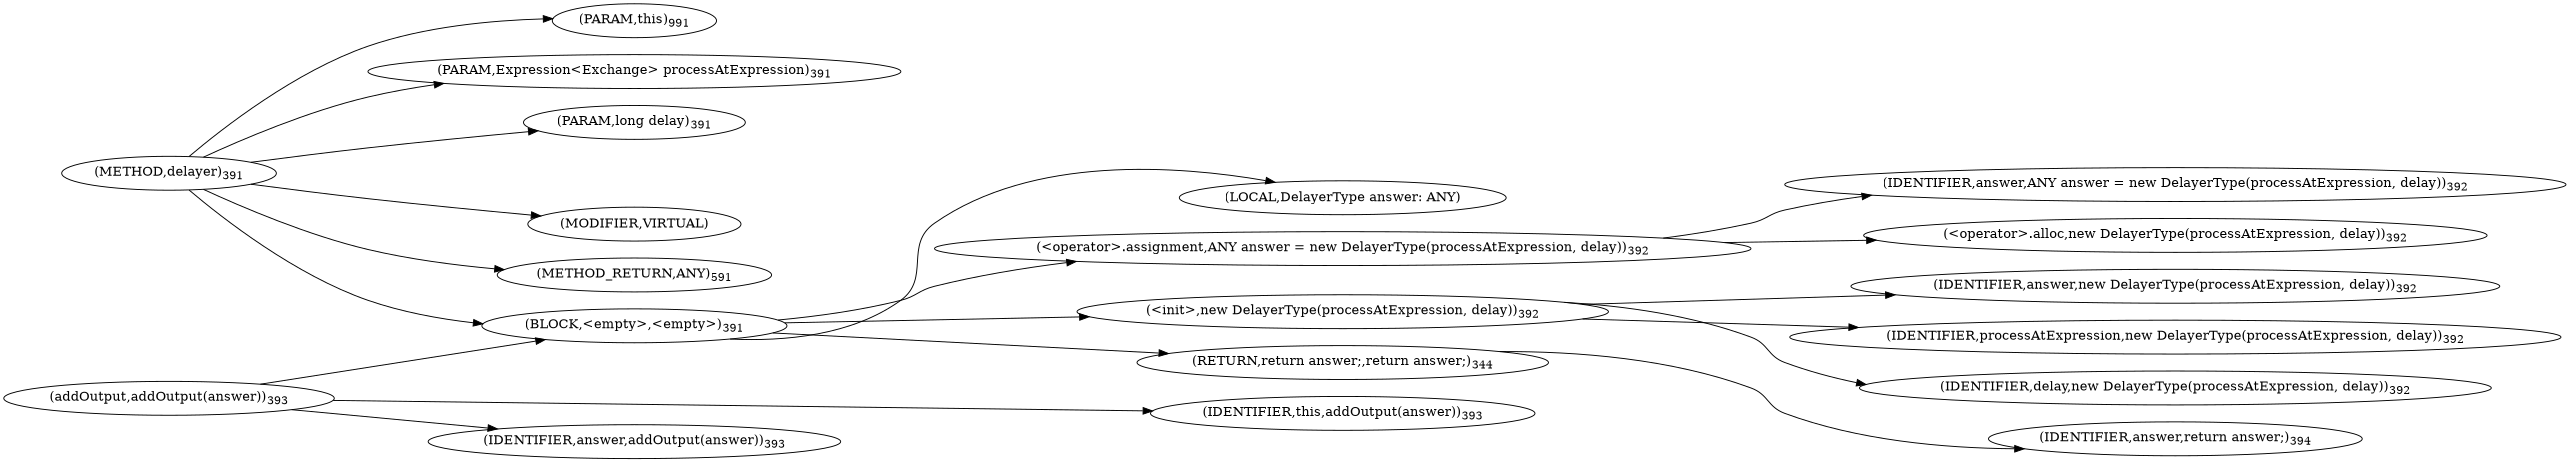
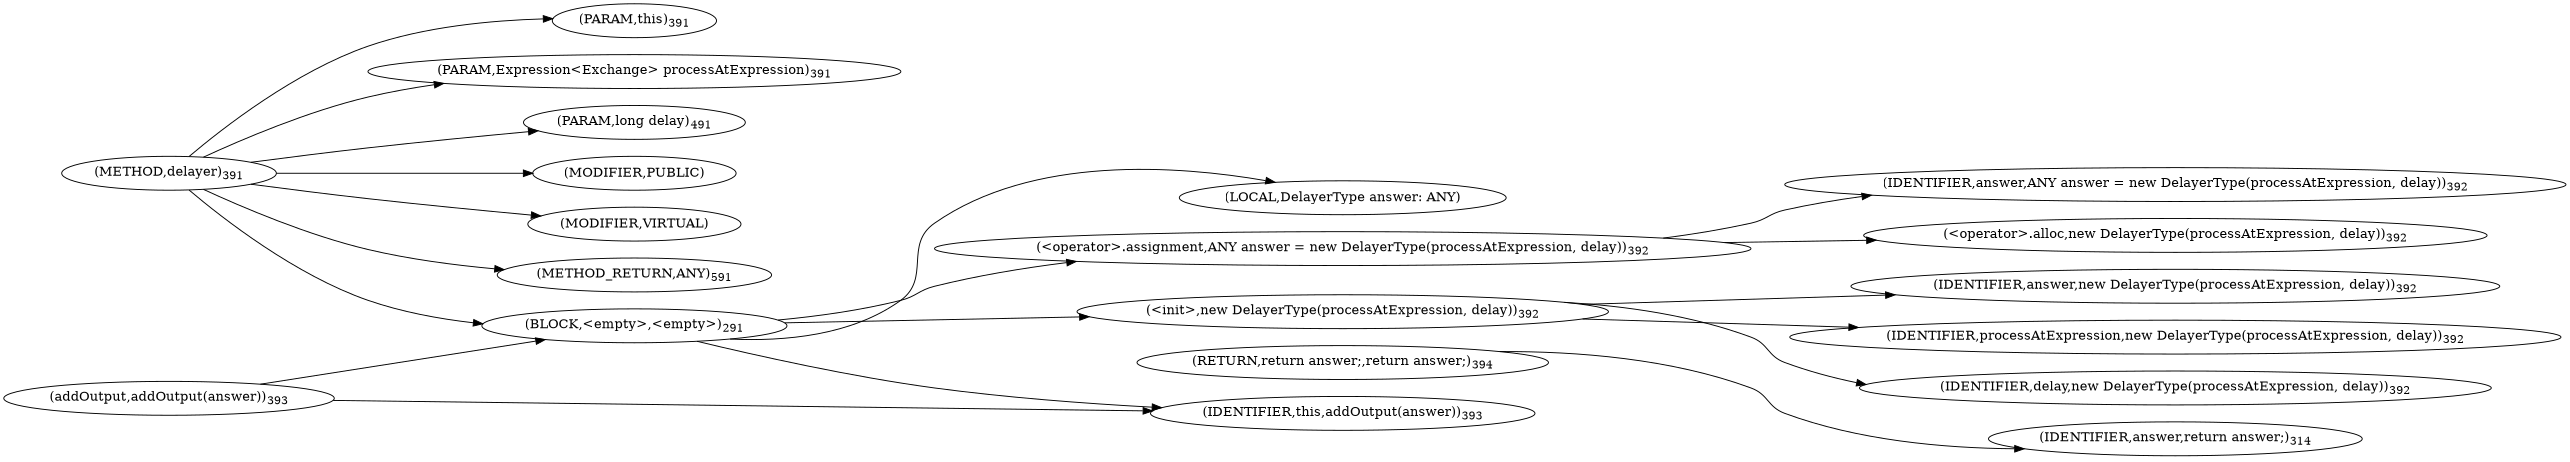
(679, 19) -> (679, 19)
(701, 121) -> (701, 121)
none -> (634, 173)
(733, 324) -> (733, 324)
(966, 343) -> (923, 386)
(1483, 361) -> (1483, 361)
(2301, 437) -> (2301, 437)
(634, 442) -> none
